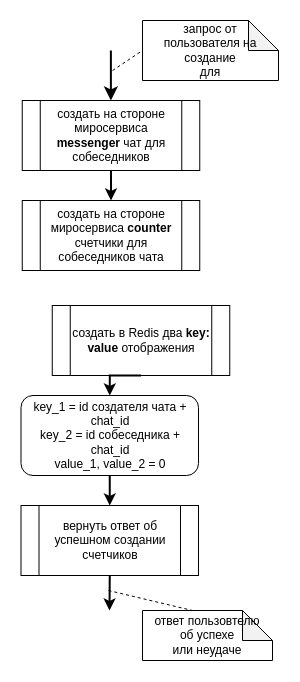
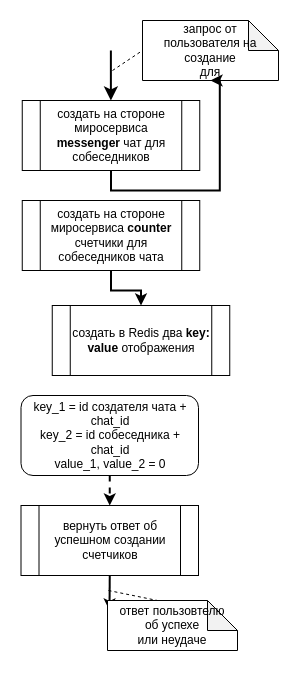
(111, 189) -> (220, 191)
none -> (119, 291)
(120, 376) -> none
(110, 488) -> (110, 488)
(208, 636) -> (173, 626)
